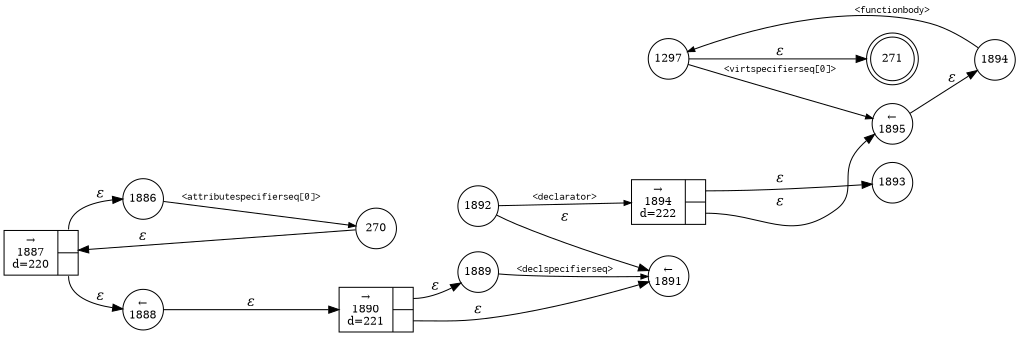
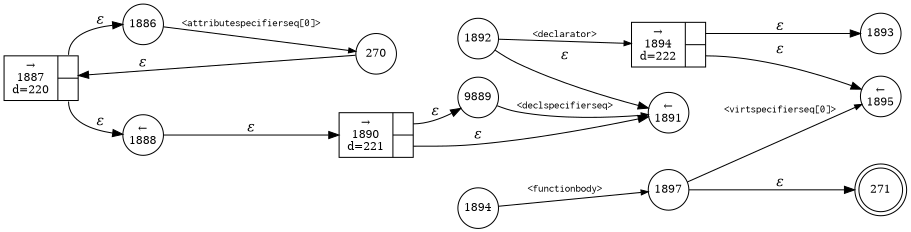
(669, 59) -> (669, 190)
(939, 95) -> none
(478, 272) -> (478, 97)
